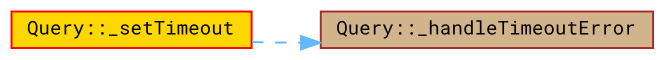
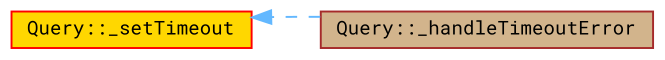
(276, 43) -> (296, 17)
